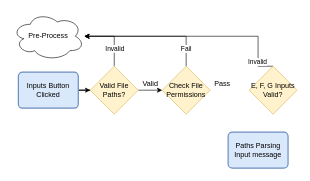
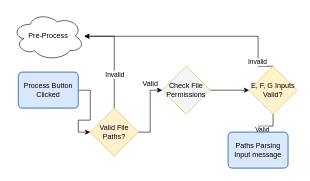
(186, 52) -> none
(222, 84) -> none
(48, 90) -> (48, 90)
(114, 90) -> (114, 132)
(186, 90) -> (186, 90)
none -> (243, 90)
none -> (266, 126)
